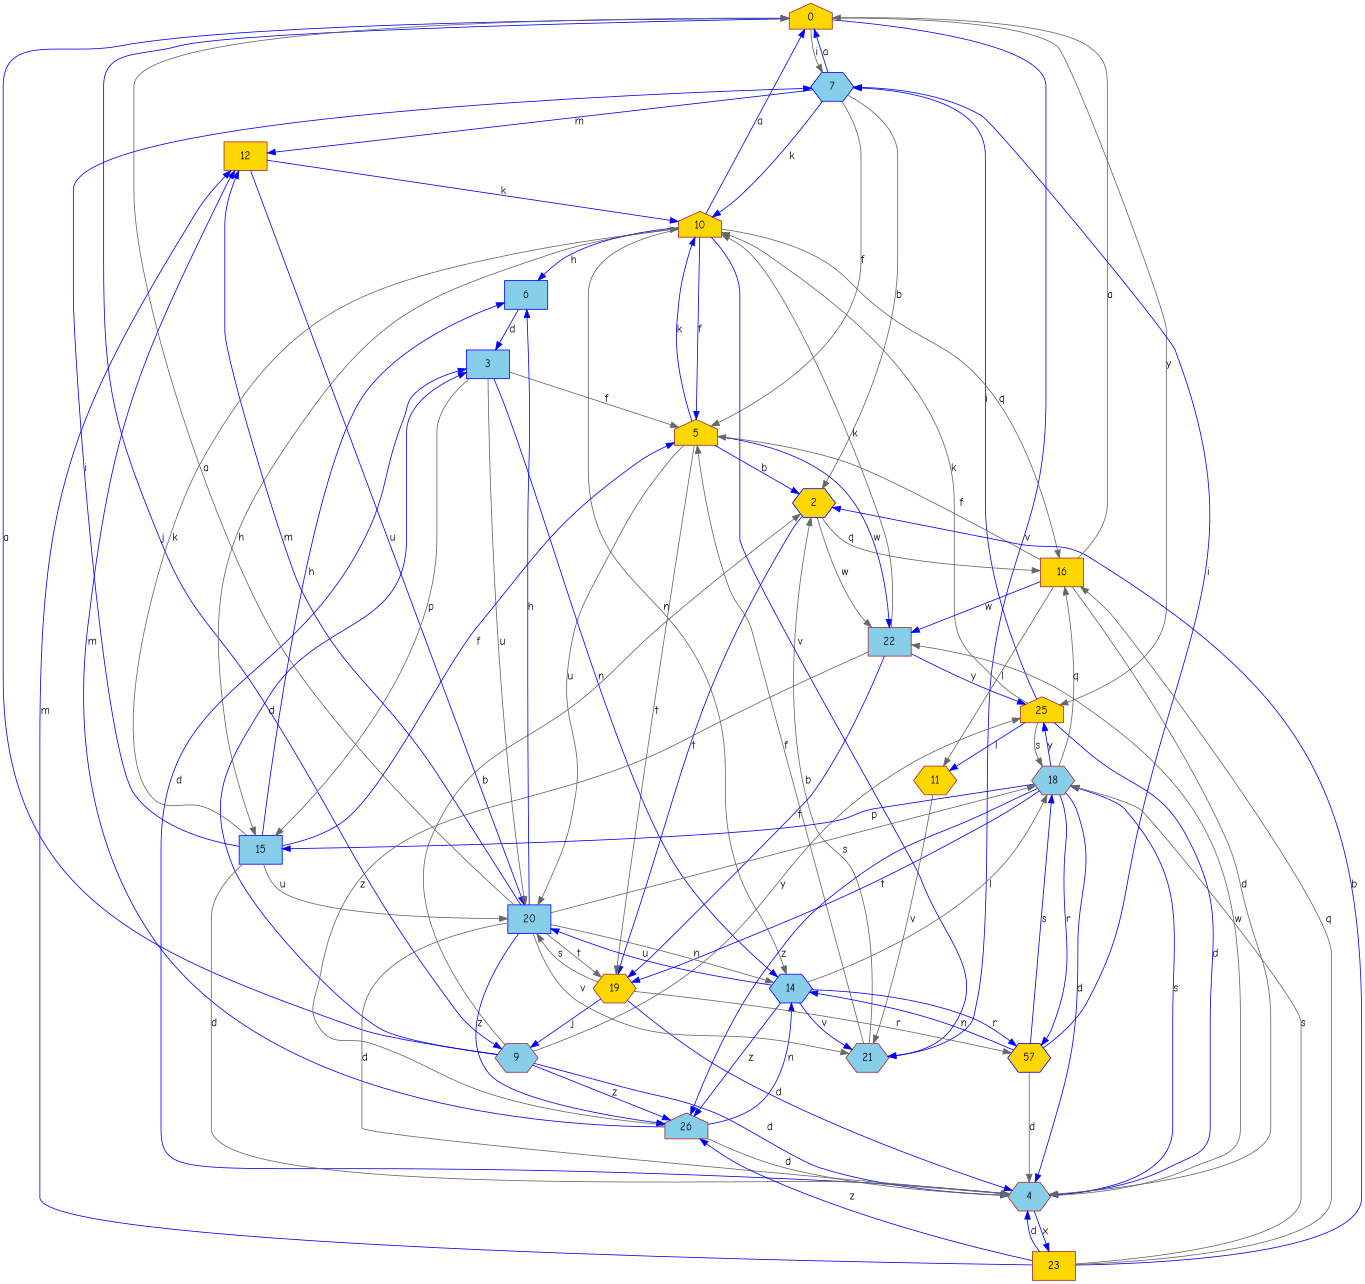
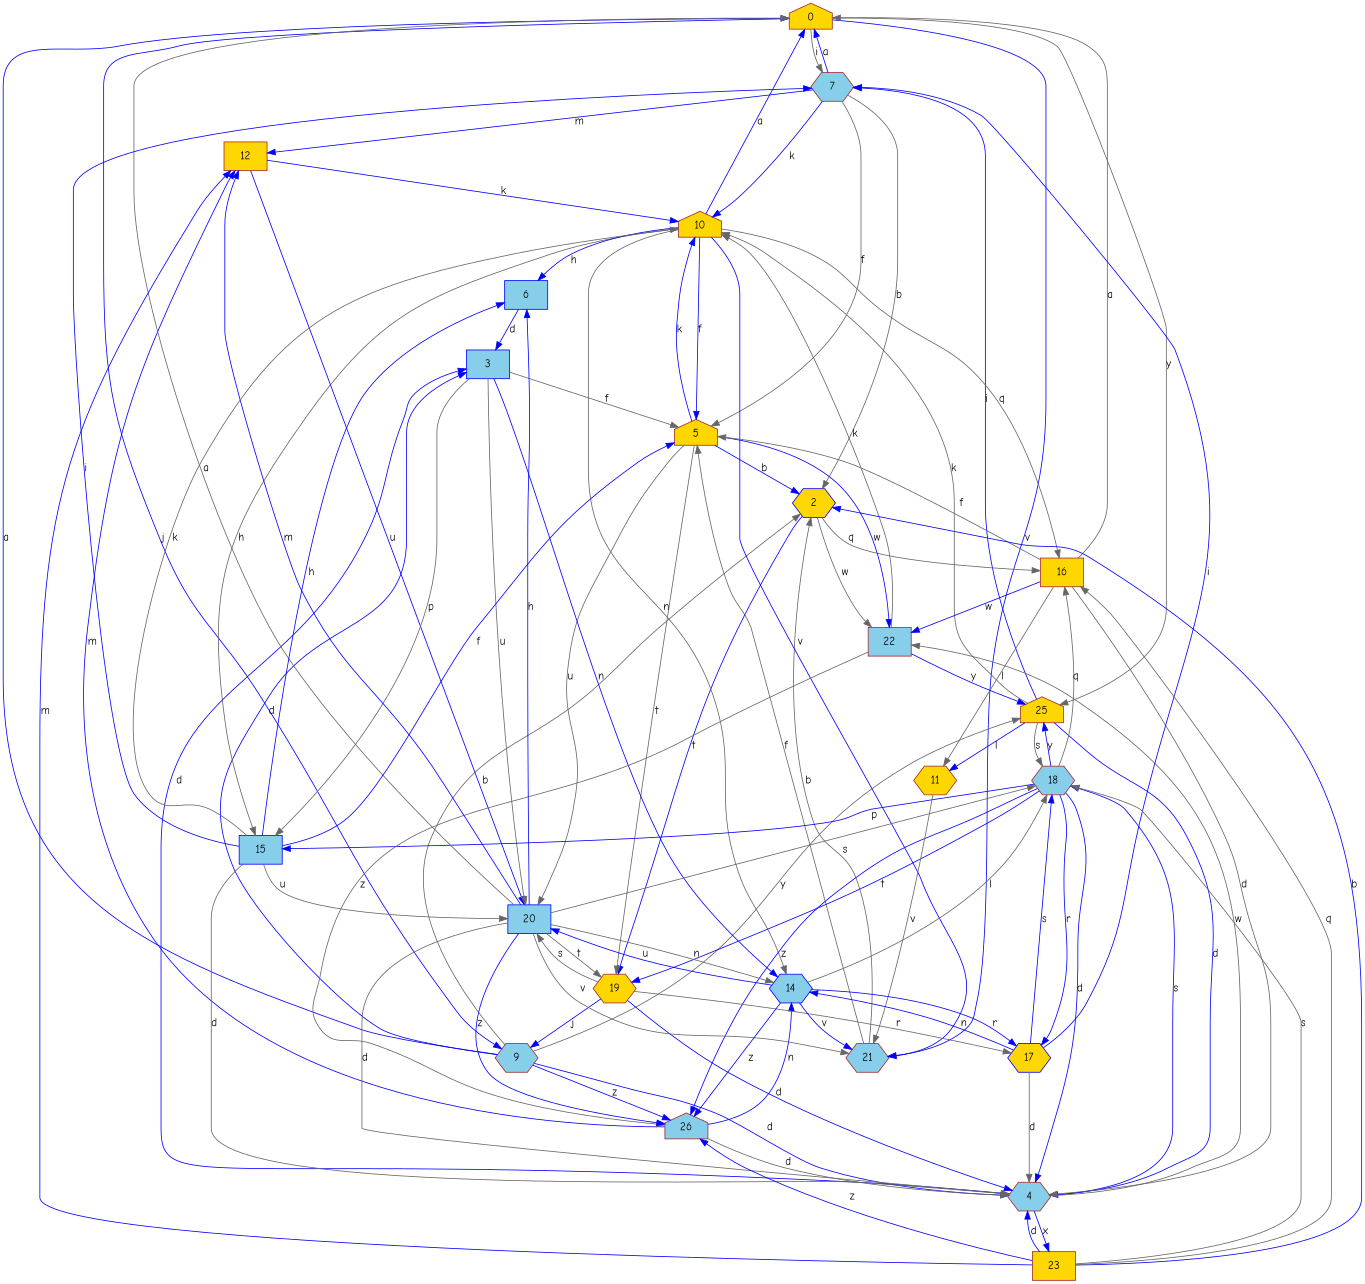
(832, 87) -> (832, 87)
(786, 822) -> none
(1029, 1058) -> (1029, 1058)
